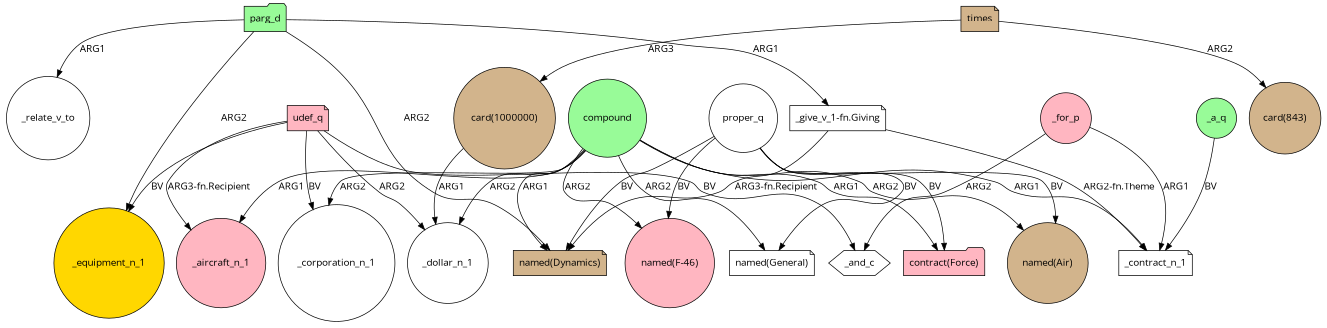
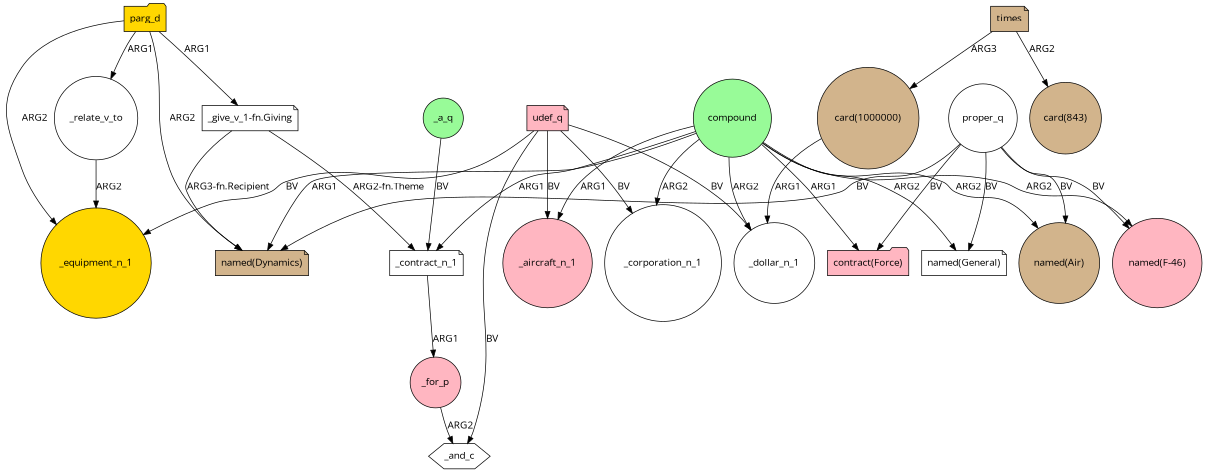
(265, 19) -> (145, 19)
(1152, 171) -> (430, 313)
none -> (96, 181)
(209, 187) -> (554, 187)
(392, 187) -> (717, 187)
